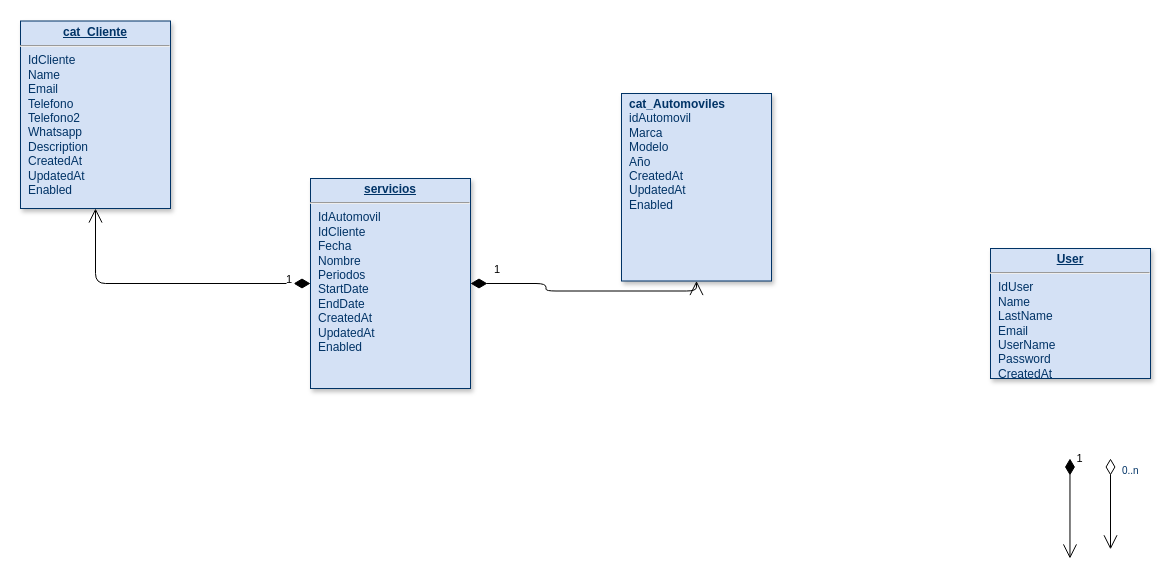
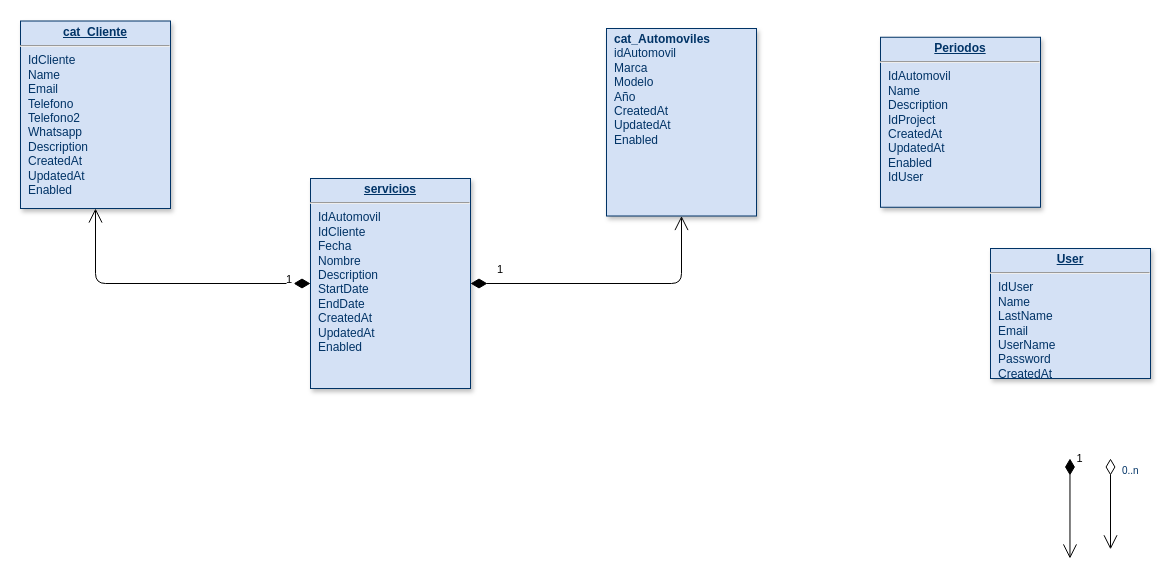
none -> (961, 122)
(697, 187) -> (682, 122)
(344, 258) -> (344, 258)
